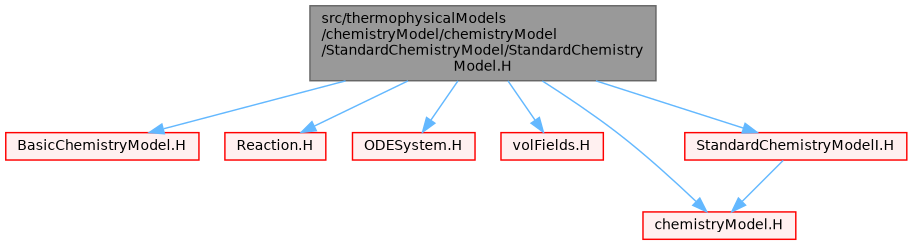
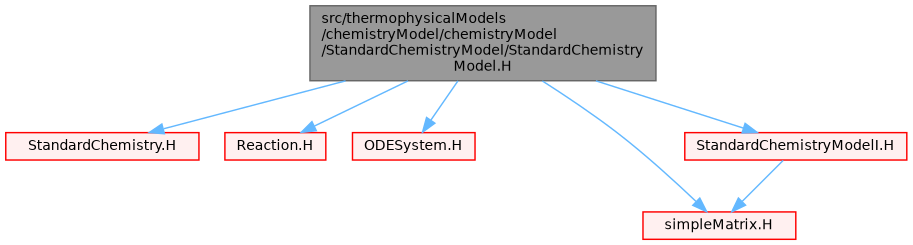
(102, 146) -> (102, 146)
(552, 146) -> none
(719, 226) -> (719, 226)
